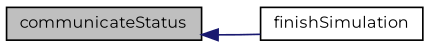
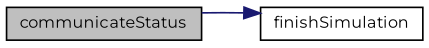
(239, 35) -> (223, 13)
